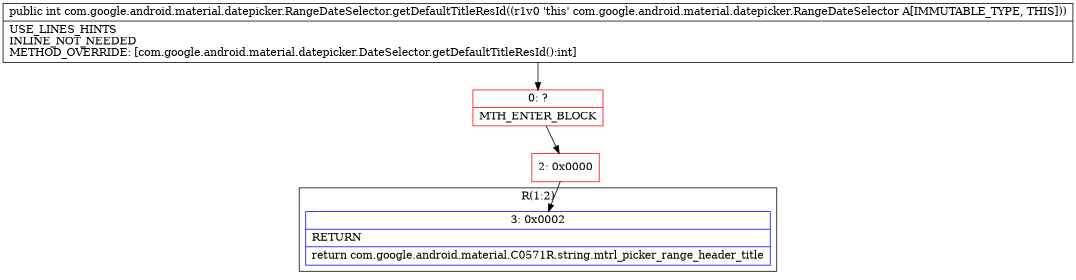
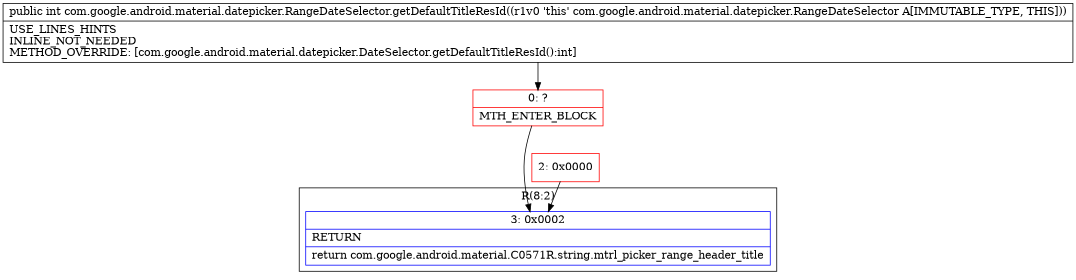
(551, 136) -> (524, 165)
(538, 197) -> (538, 197)
